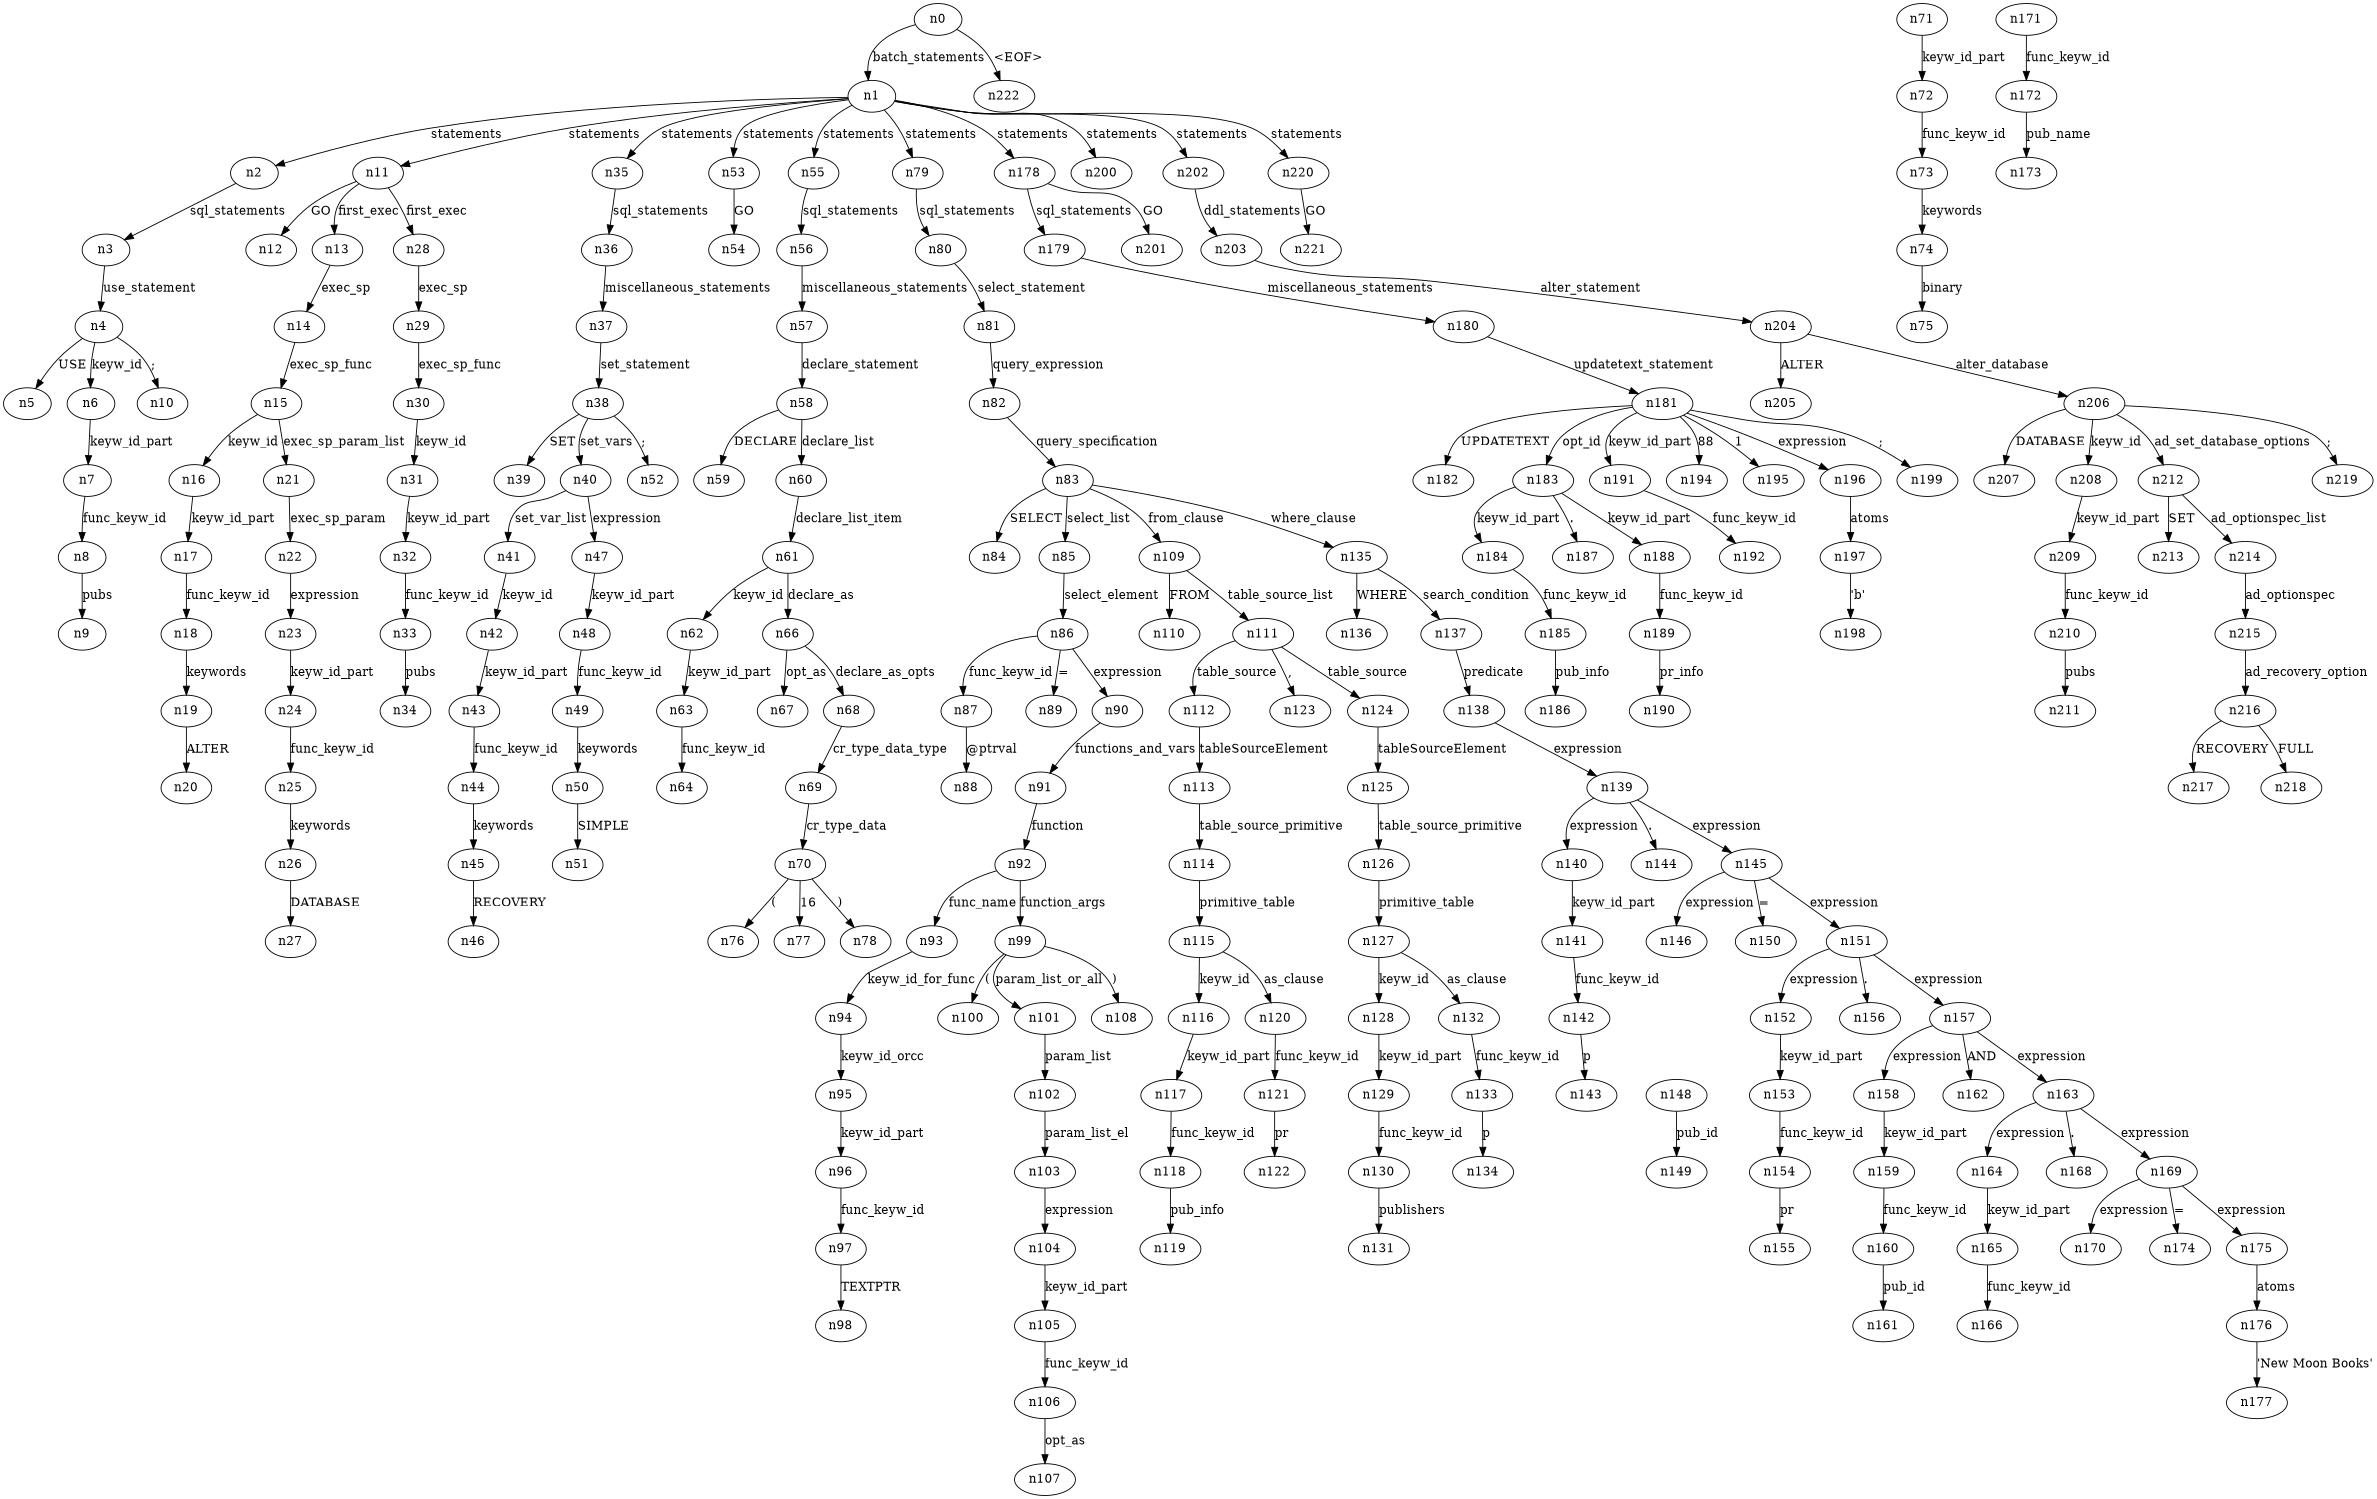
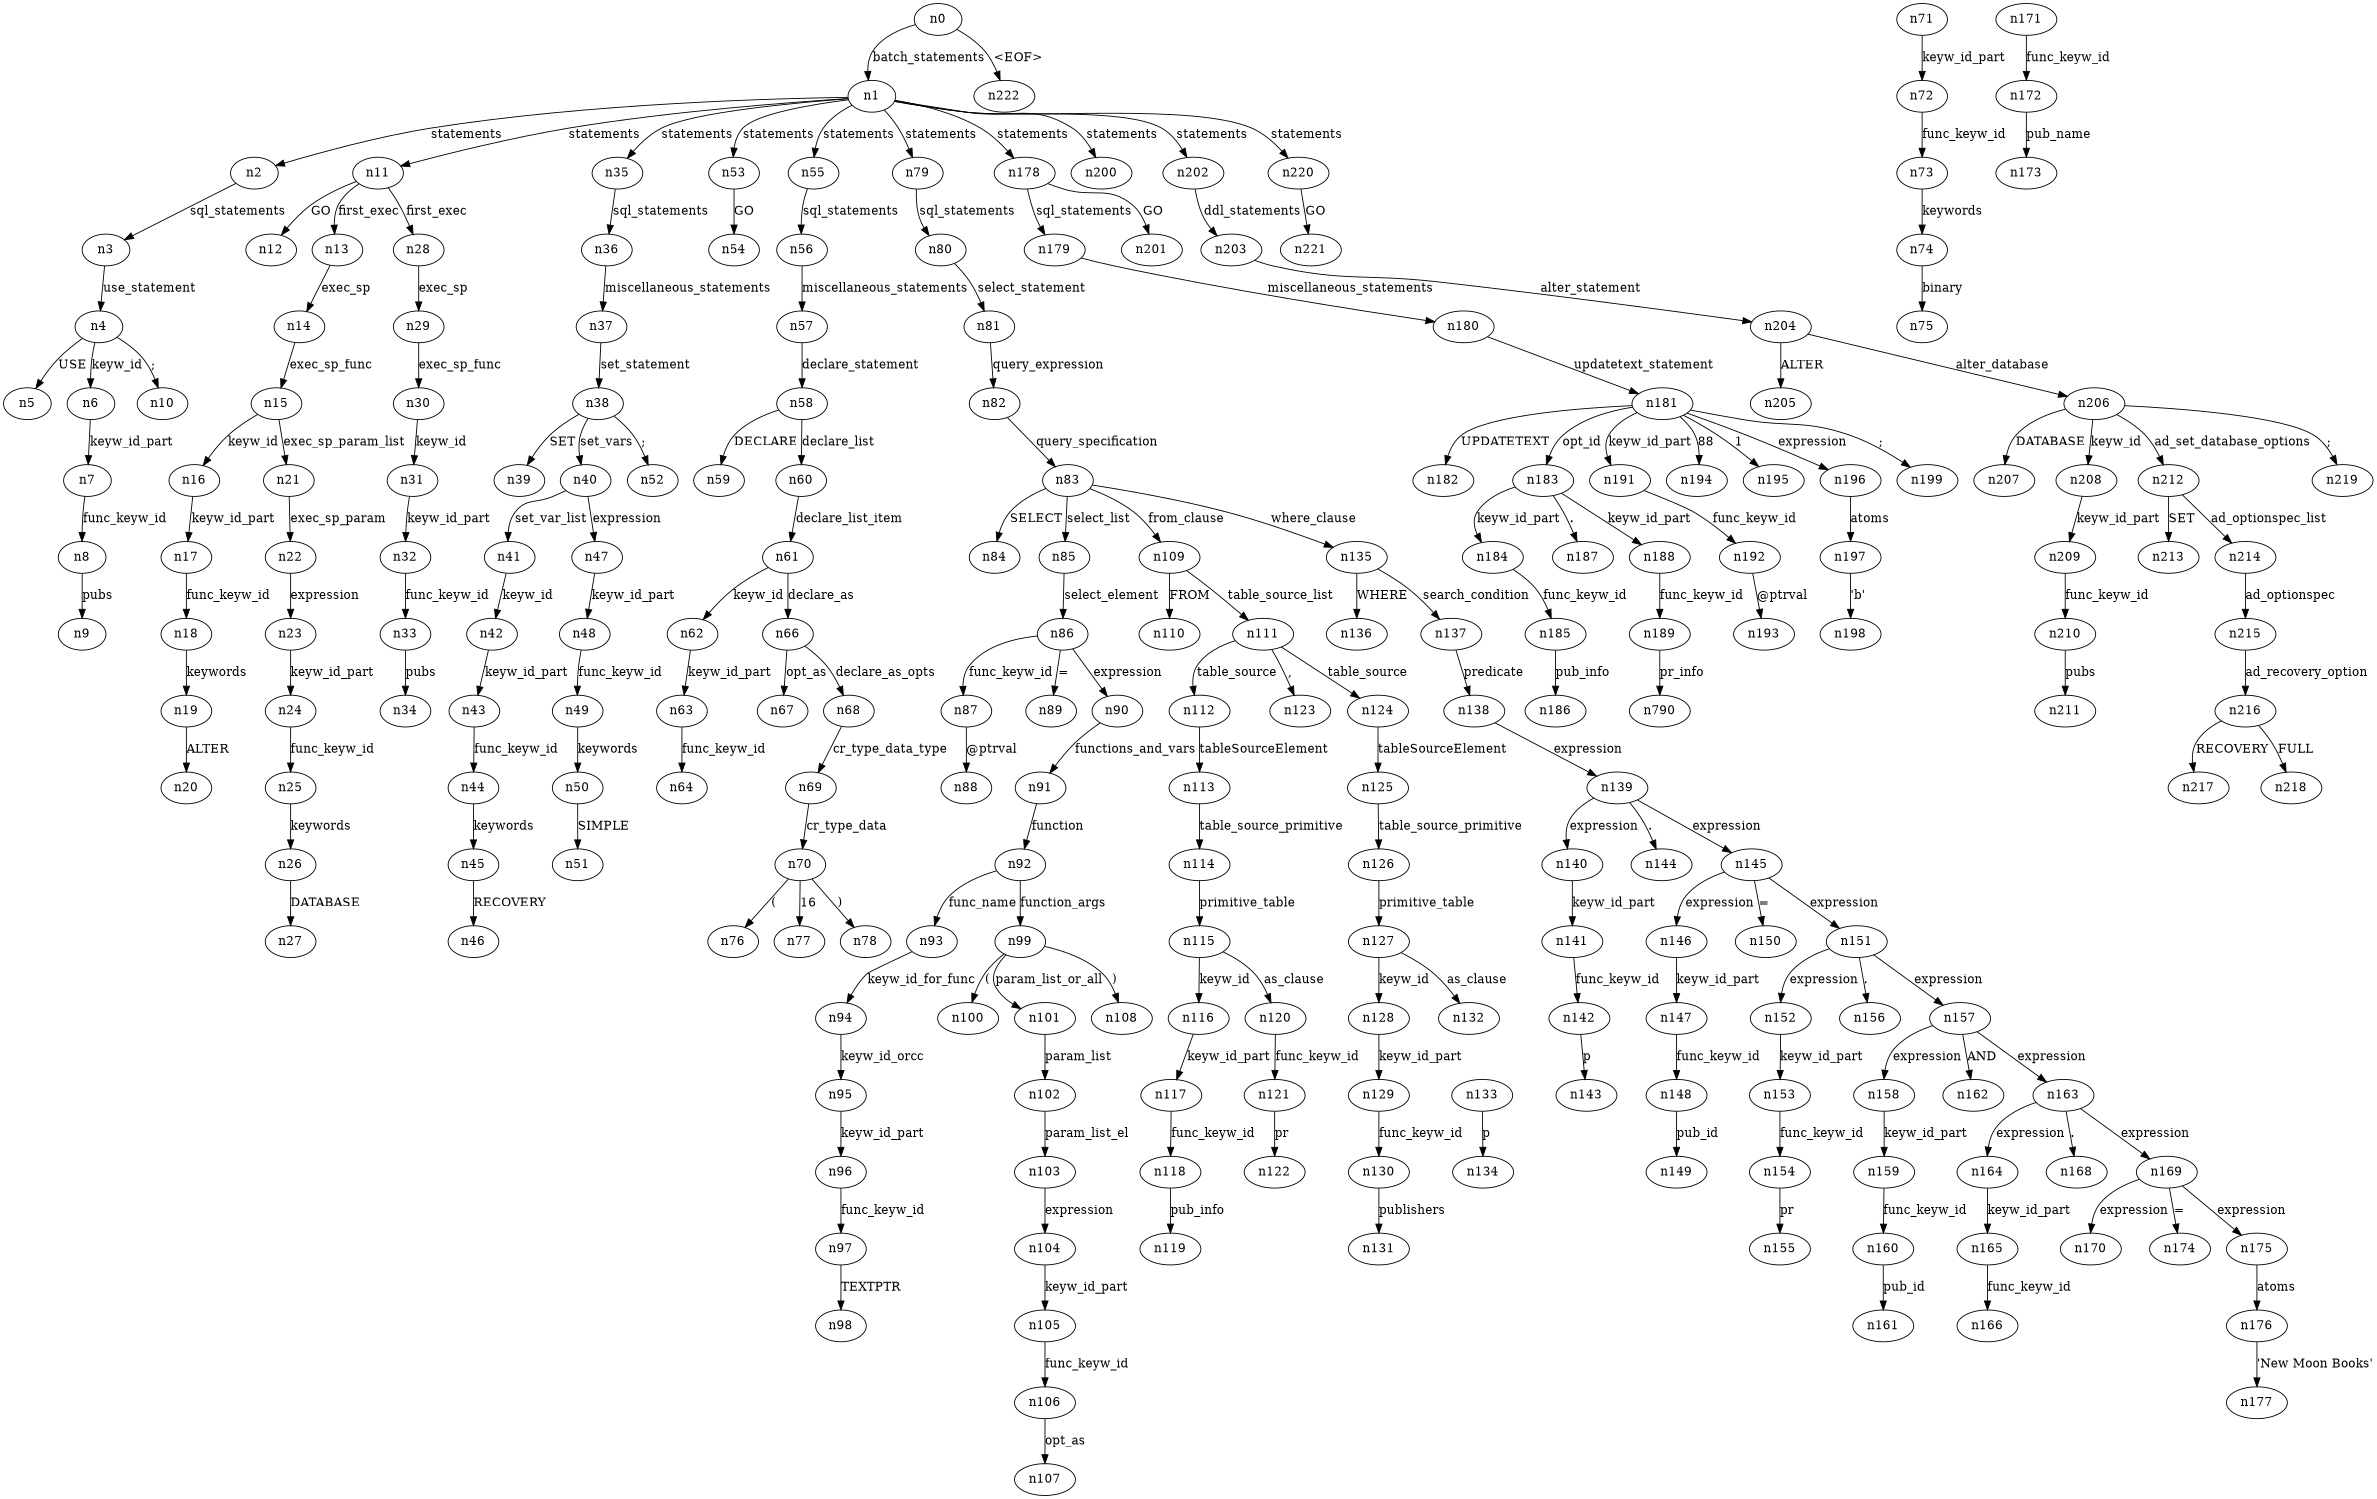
none -> (1764, 634)
(1660, 711) -> (1660, 711)
none -> (1677, 1018)
(1475, 1052) -> none
